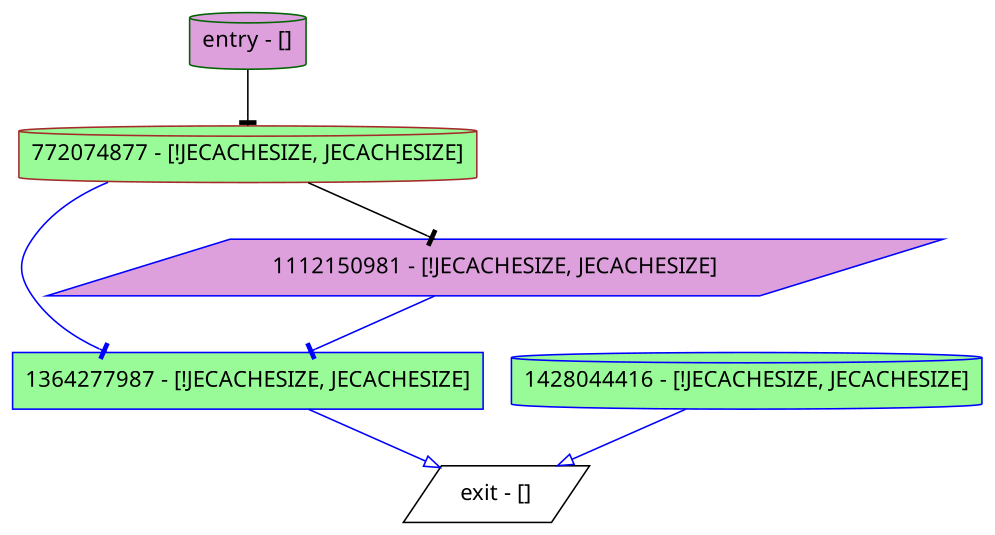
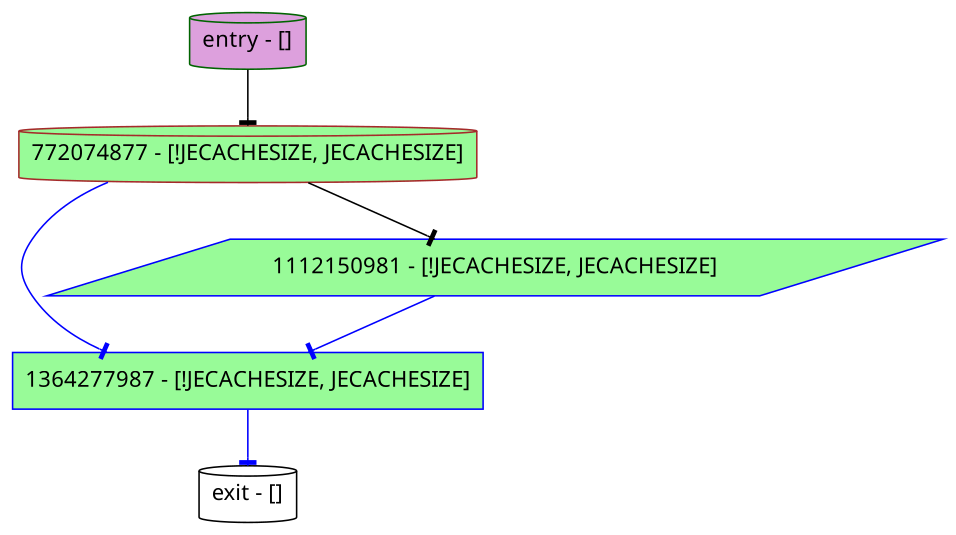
(495, 268) -> (495, 268)
(747, 381) -> none
(367, 435) -> (248, 434)
(496, 494) -> (248, 494)
